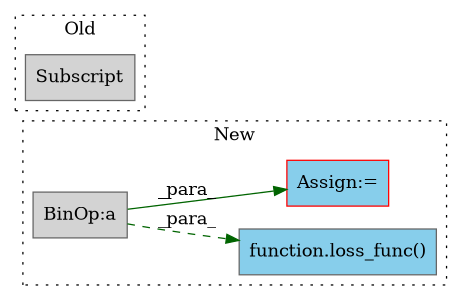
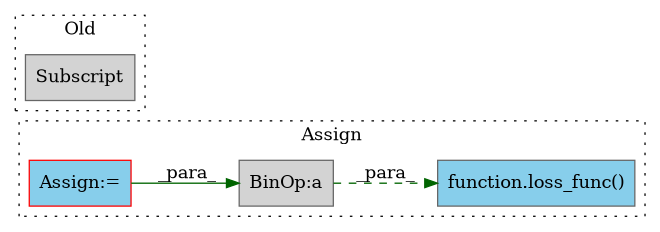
(235, 135) -> (332, 135)
(201, 200) -> (179, 183)
